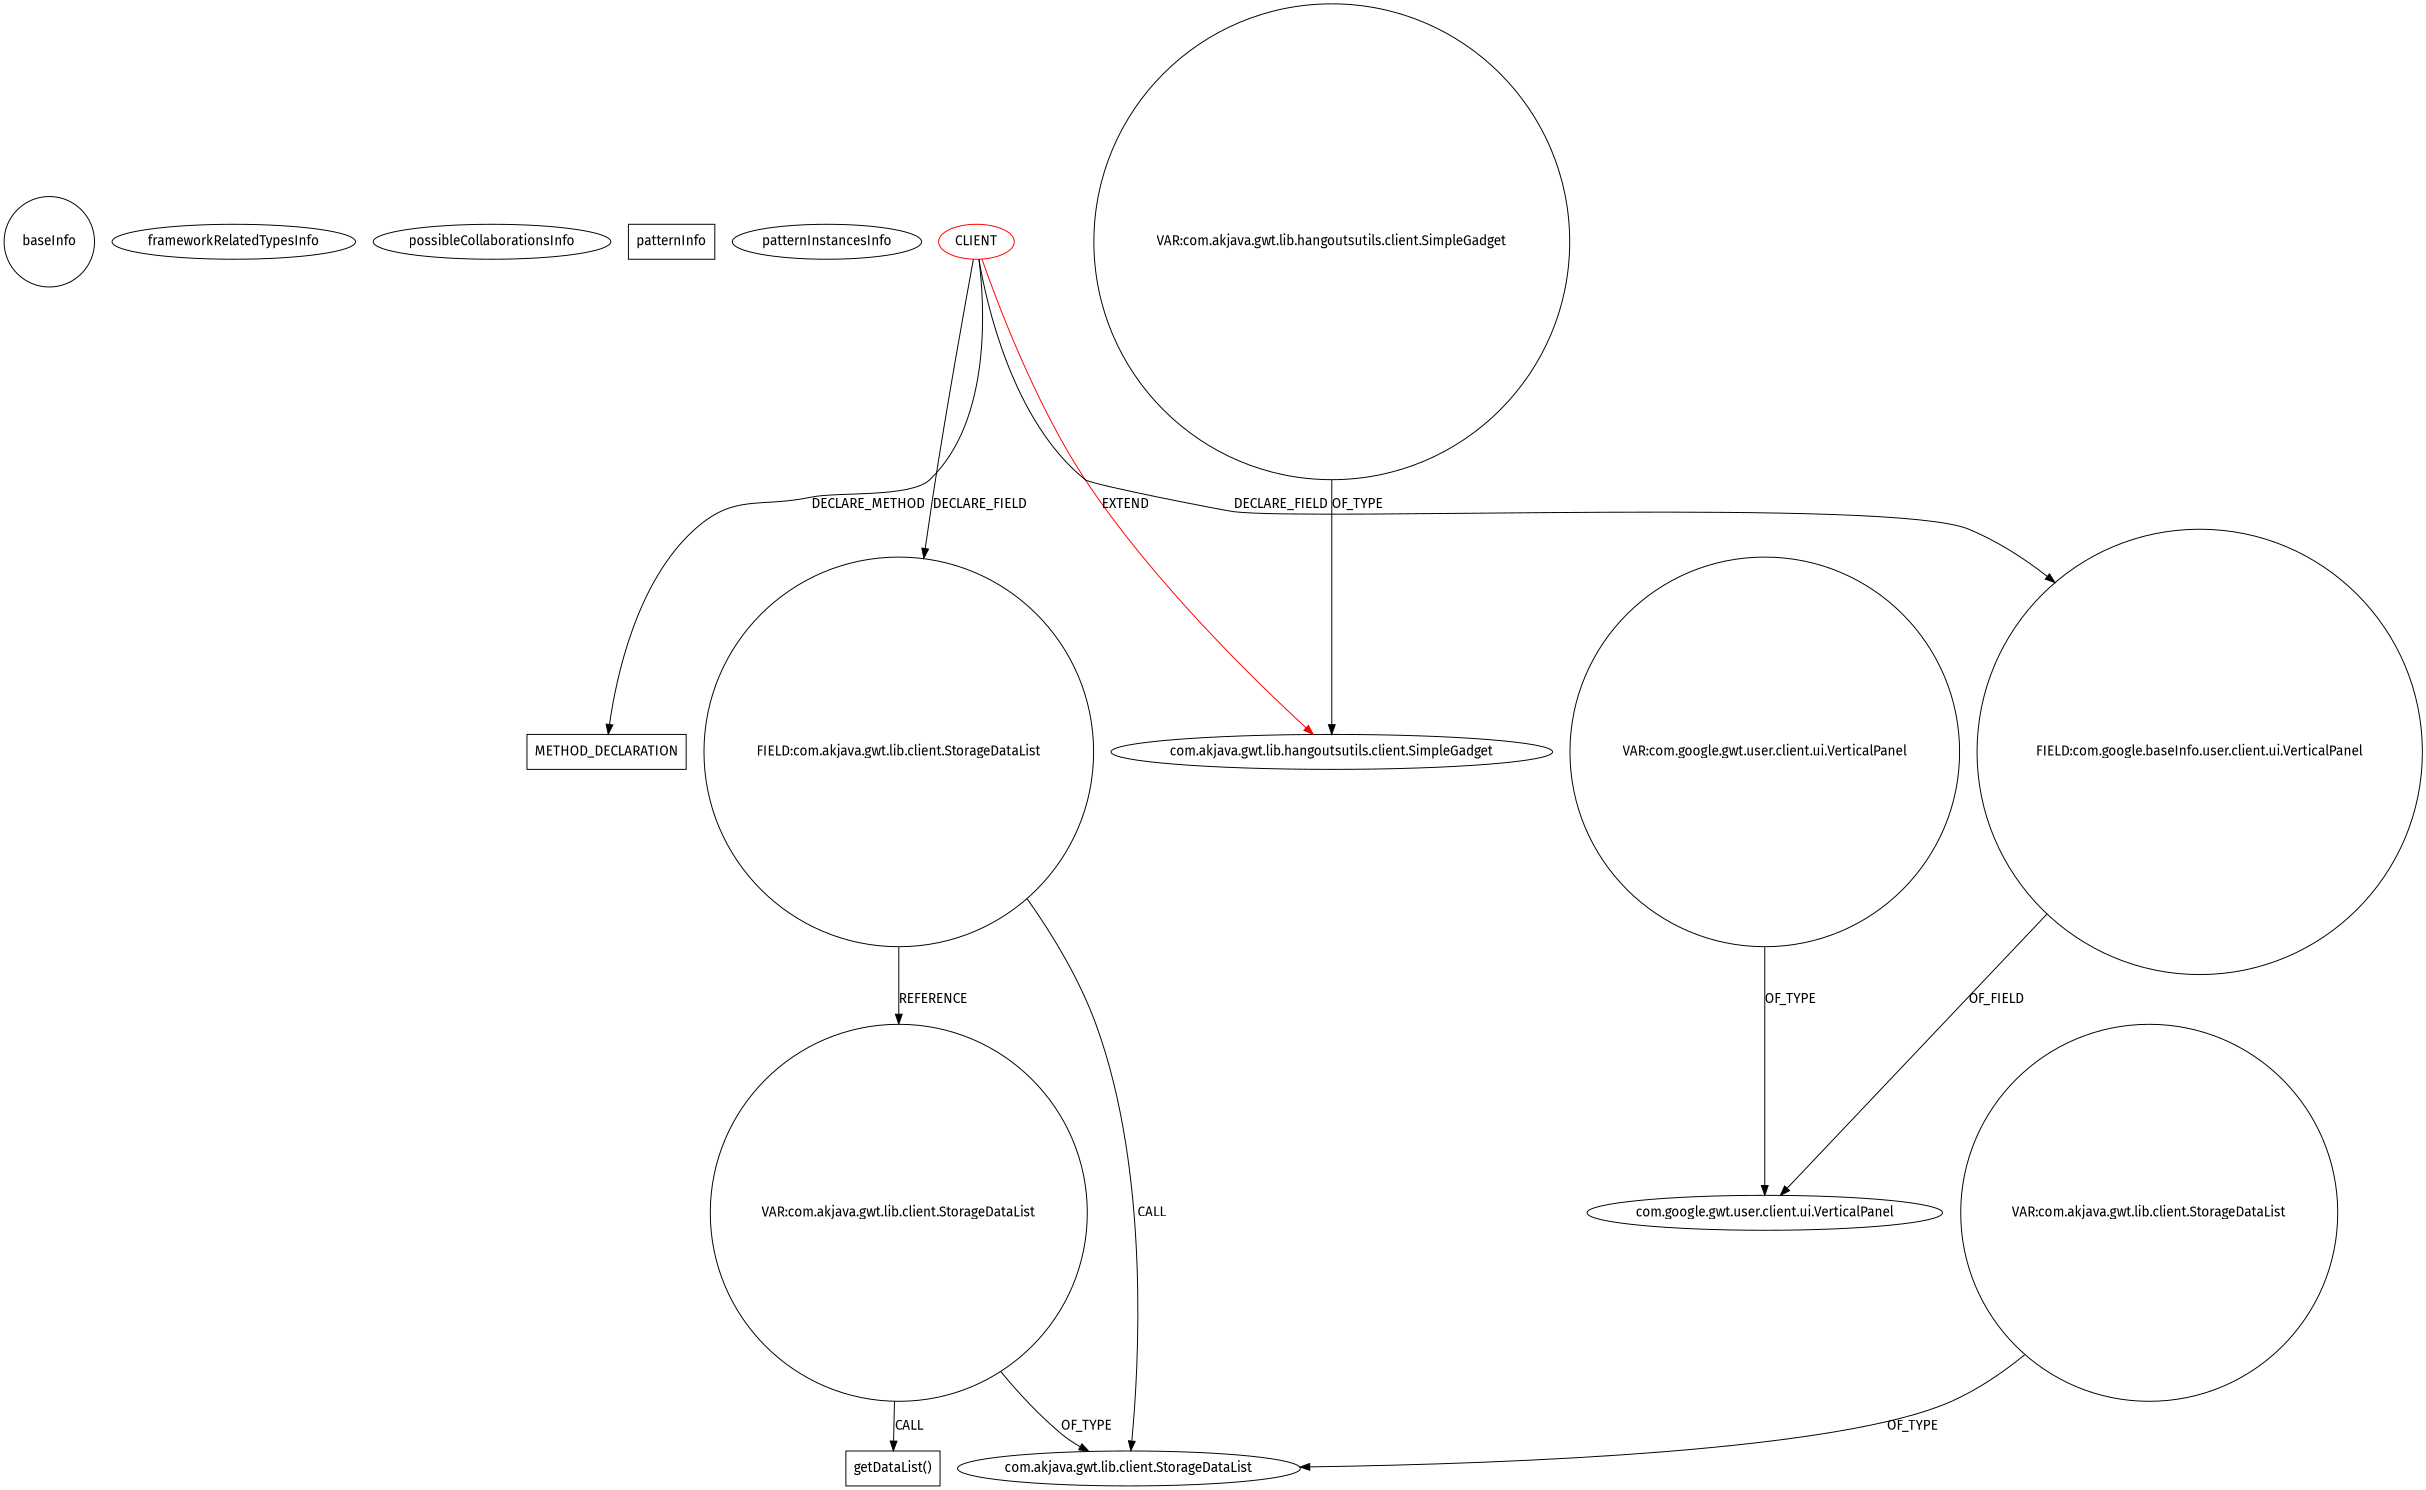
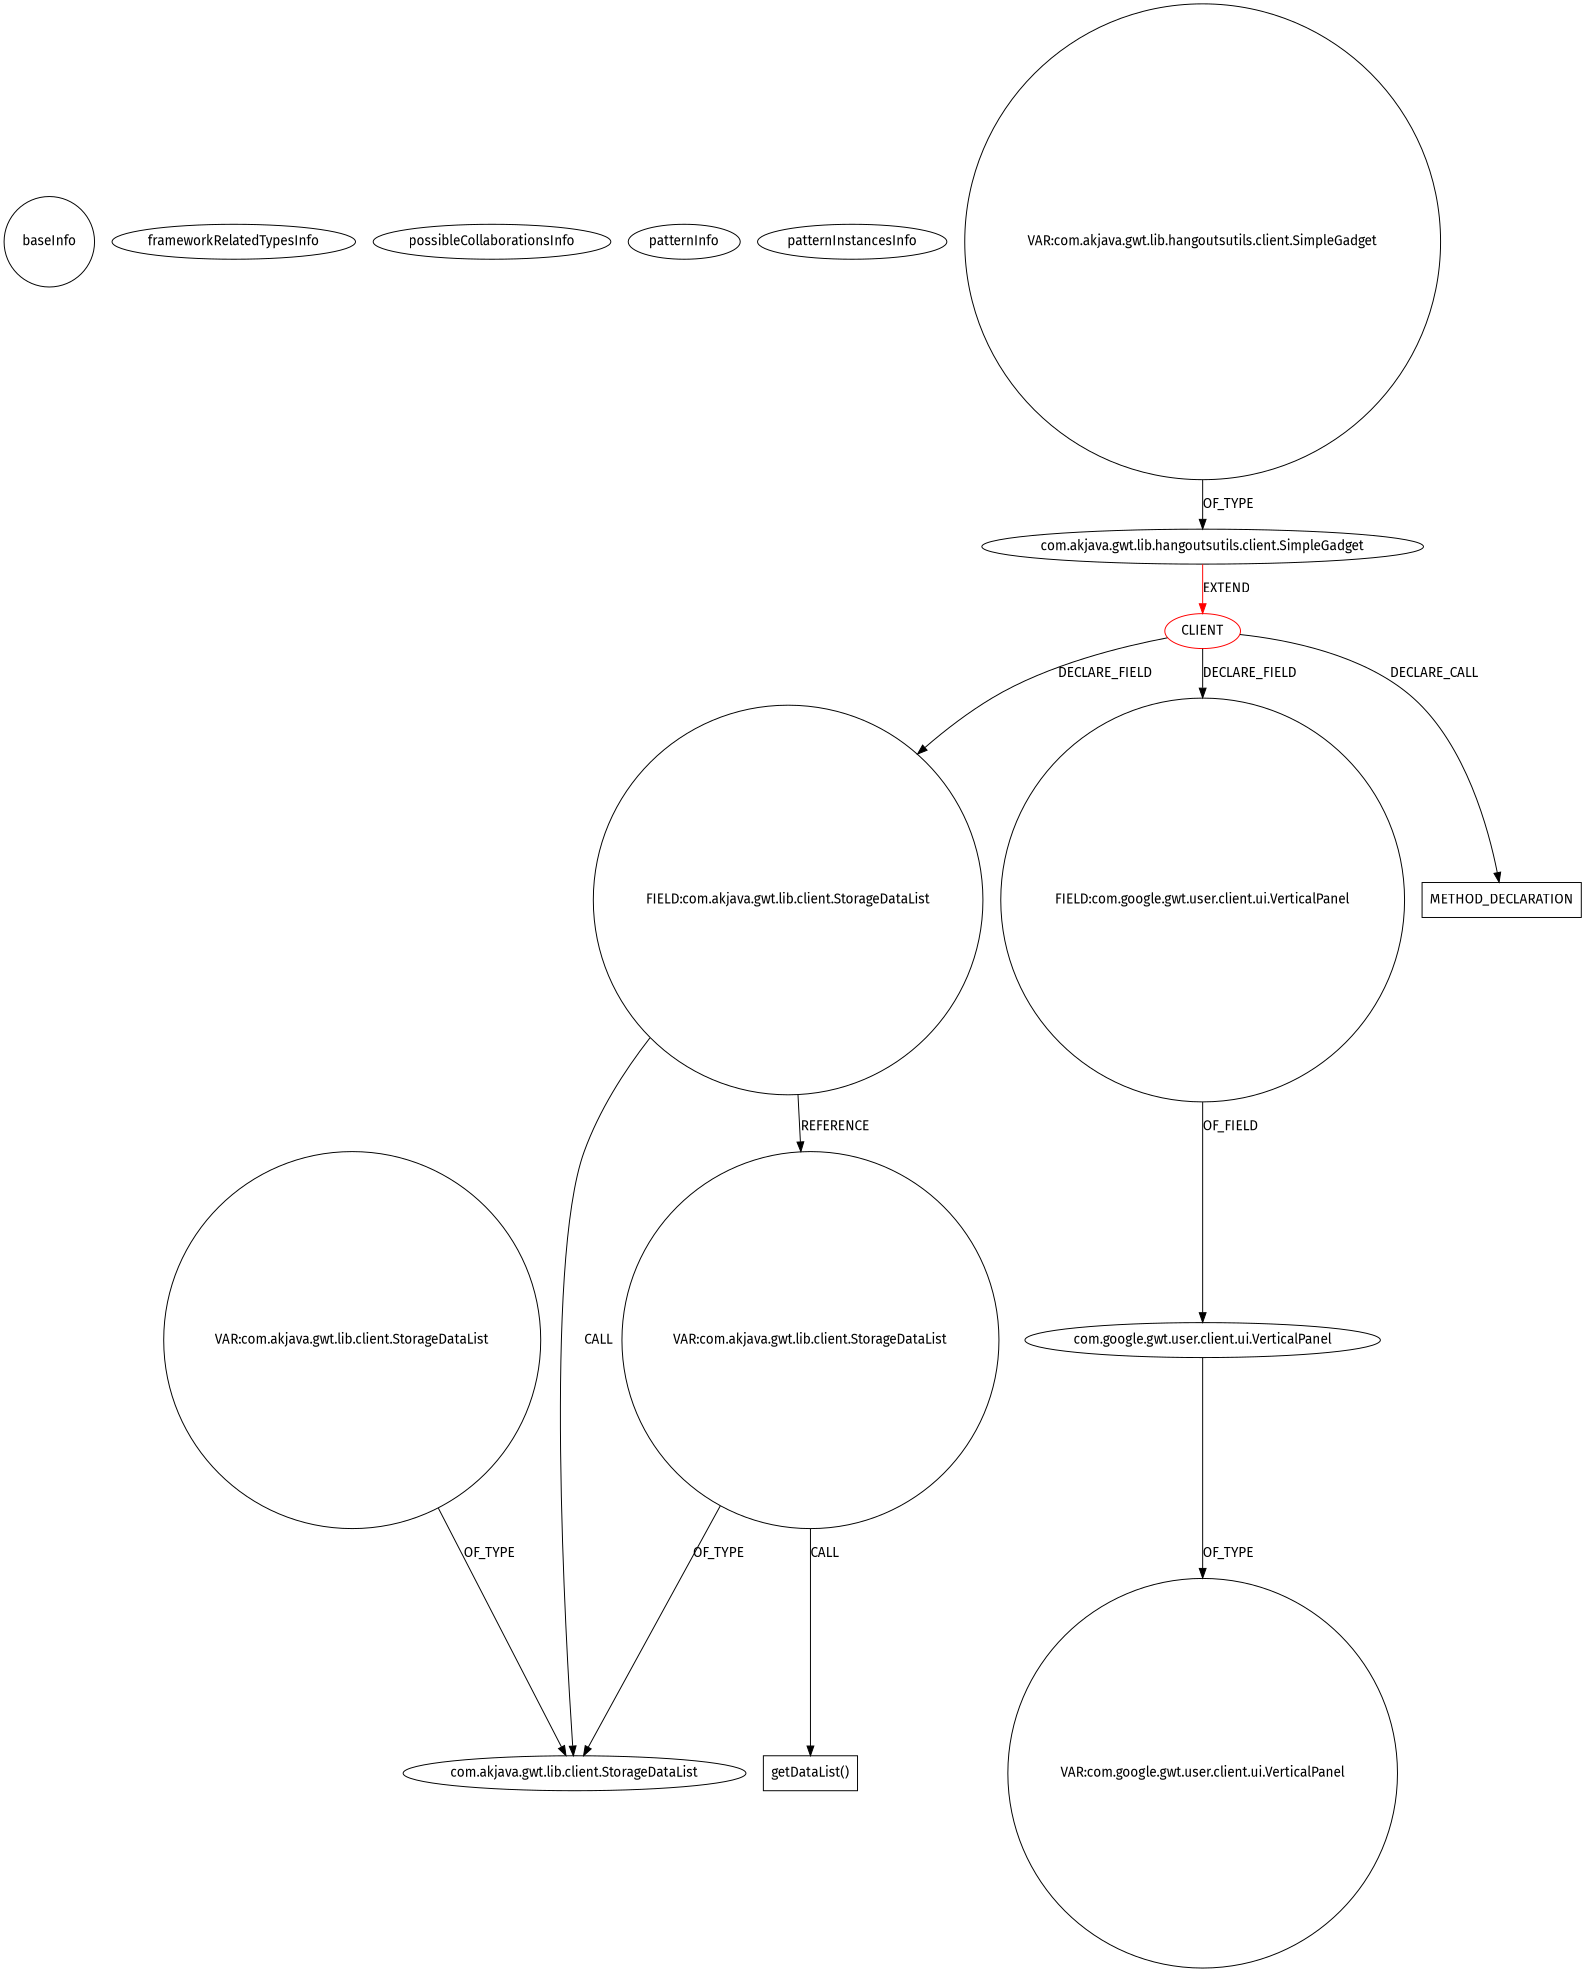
(672, 242) -> (684, 242)
(869, 504) -> (1434, 673)
(1111, 516) -> (1203, 584)
(2200, 752) -> (1203, 900)
(1765, 1066) -> (1203, 1463)
